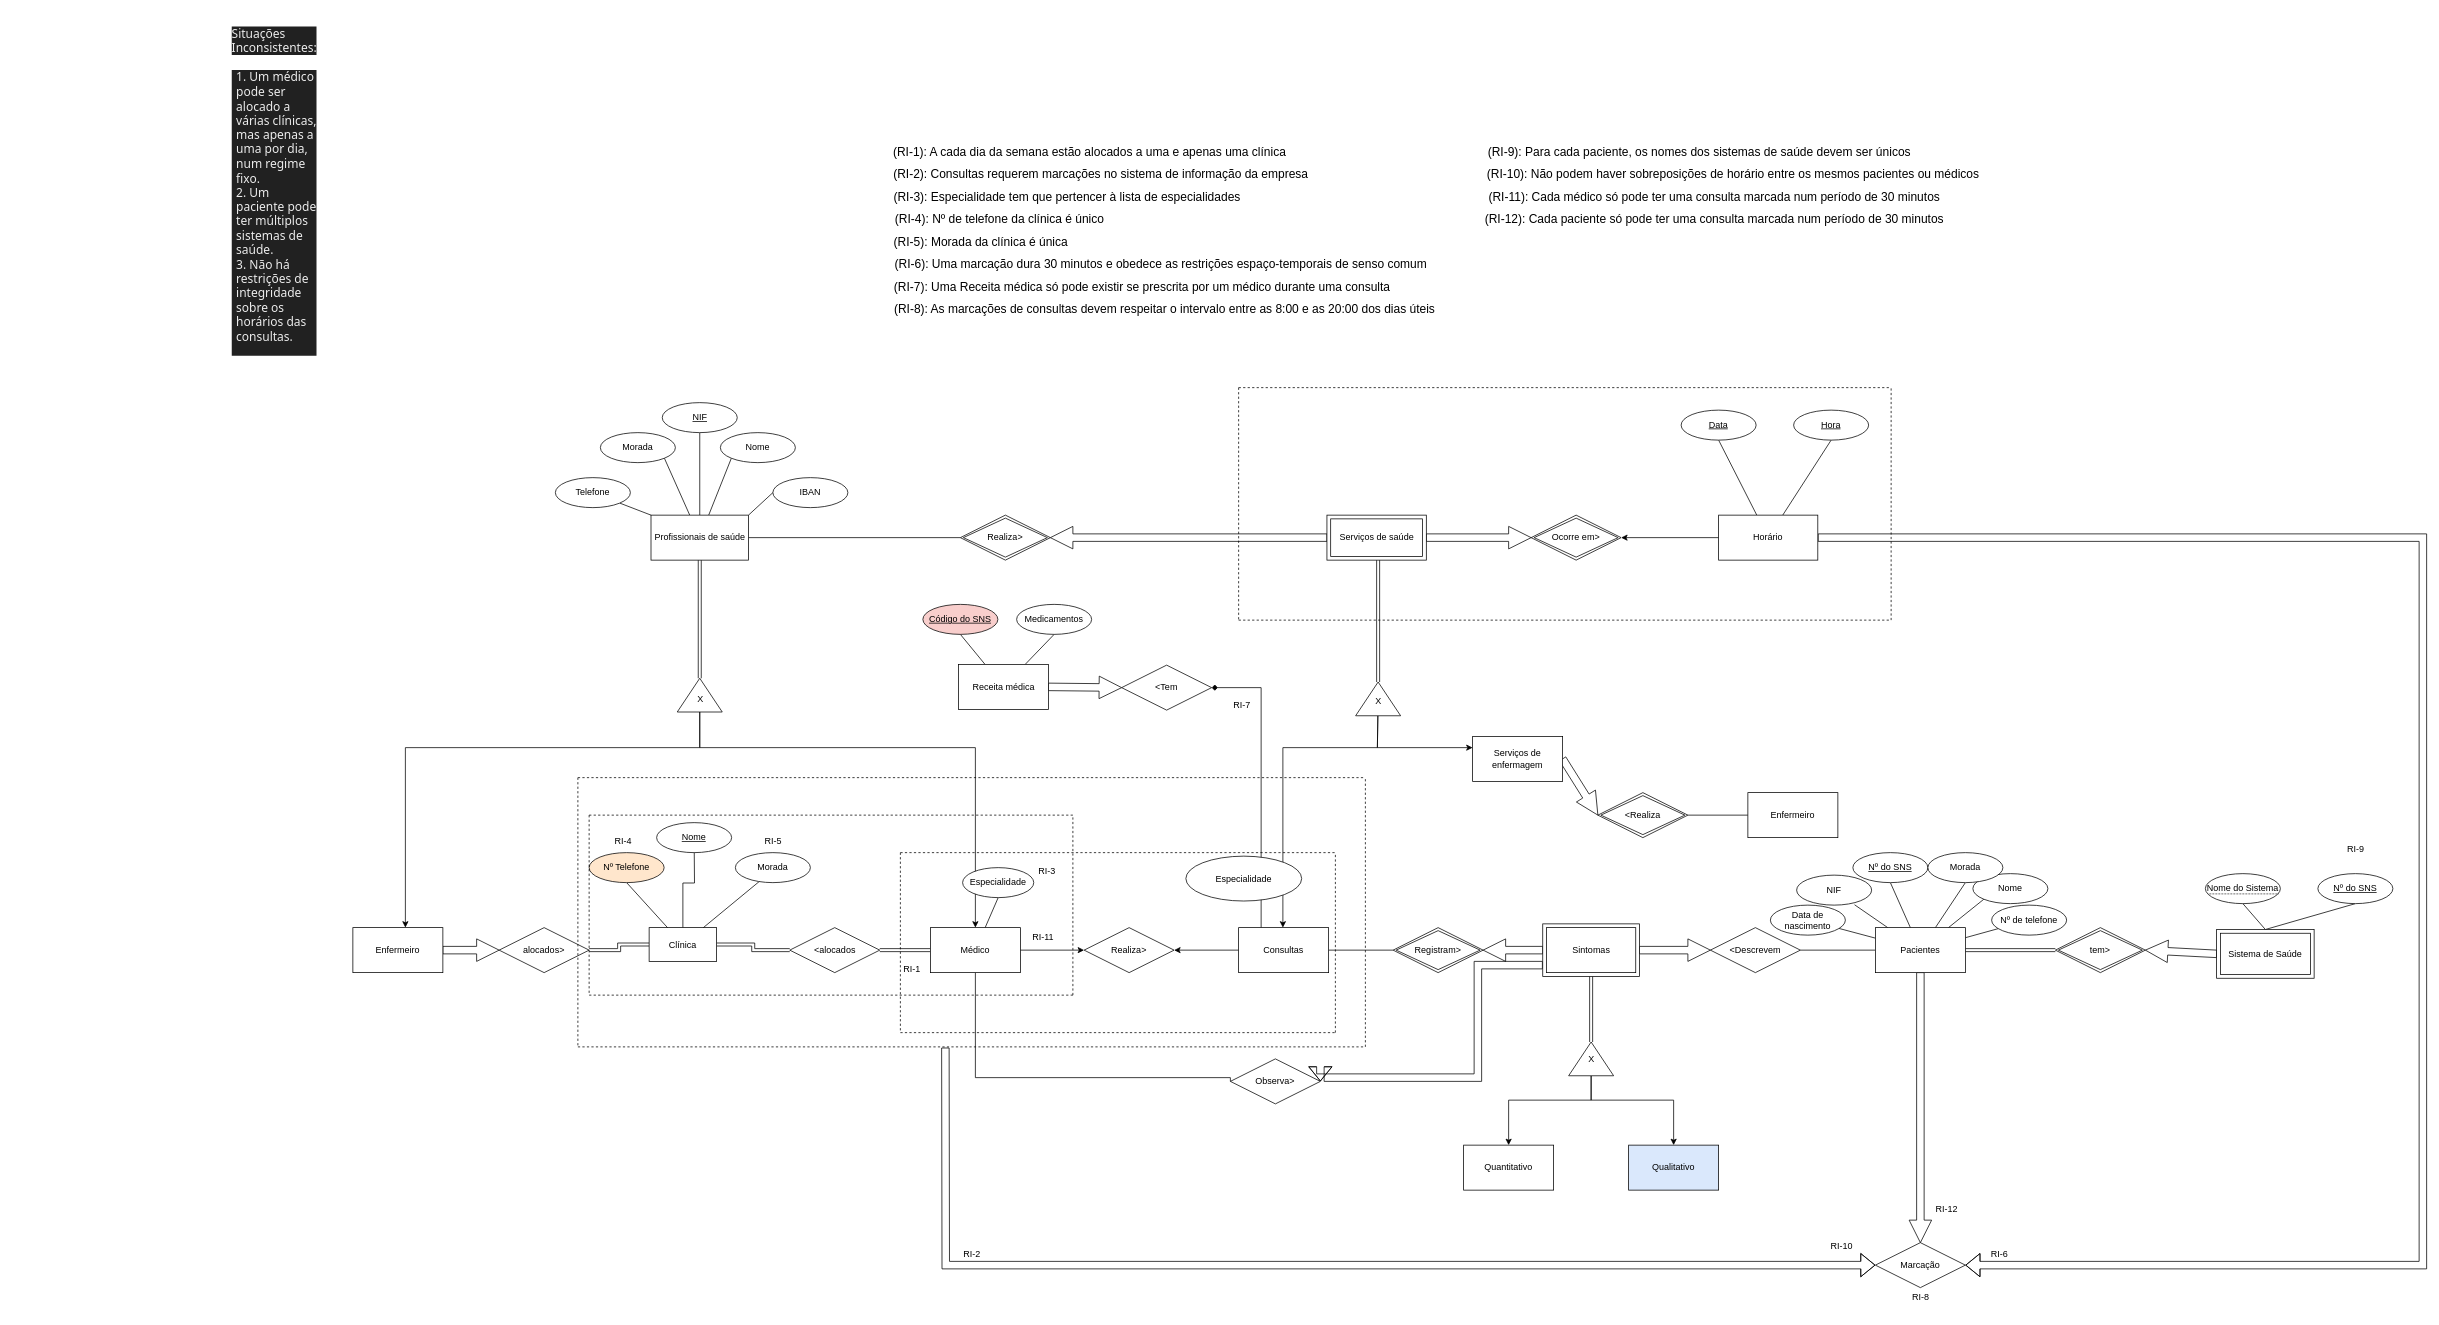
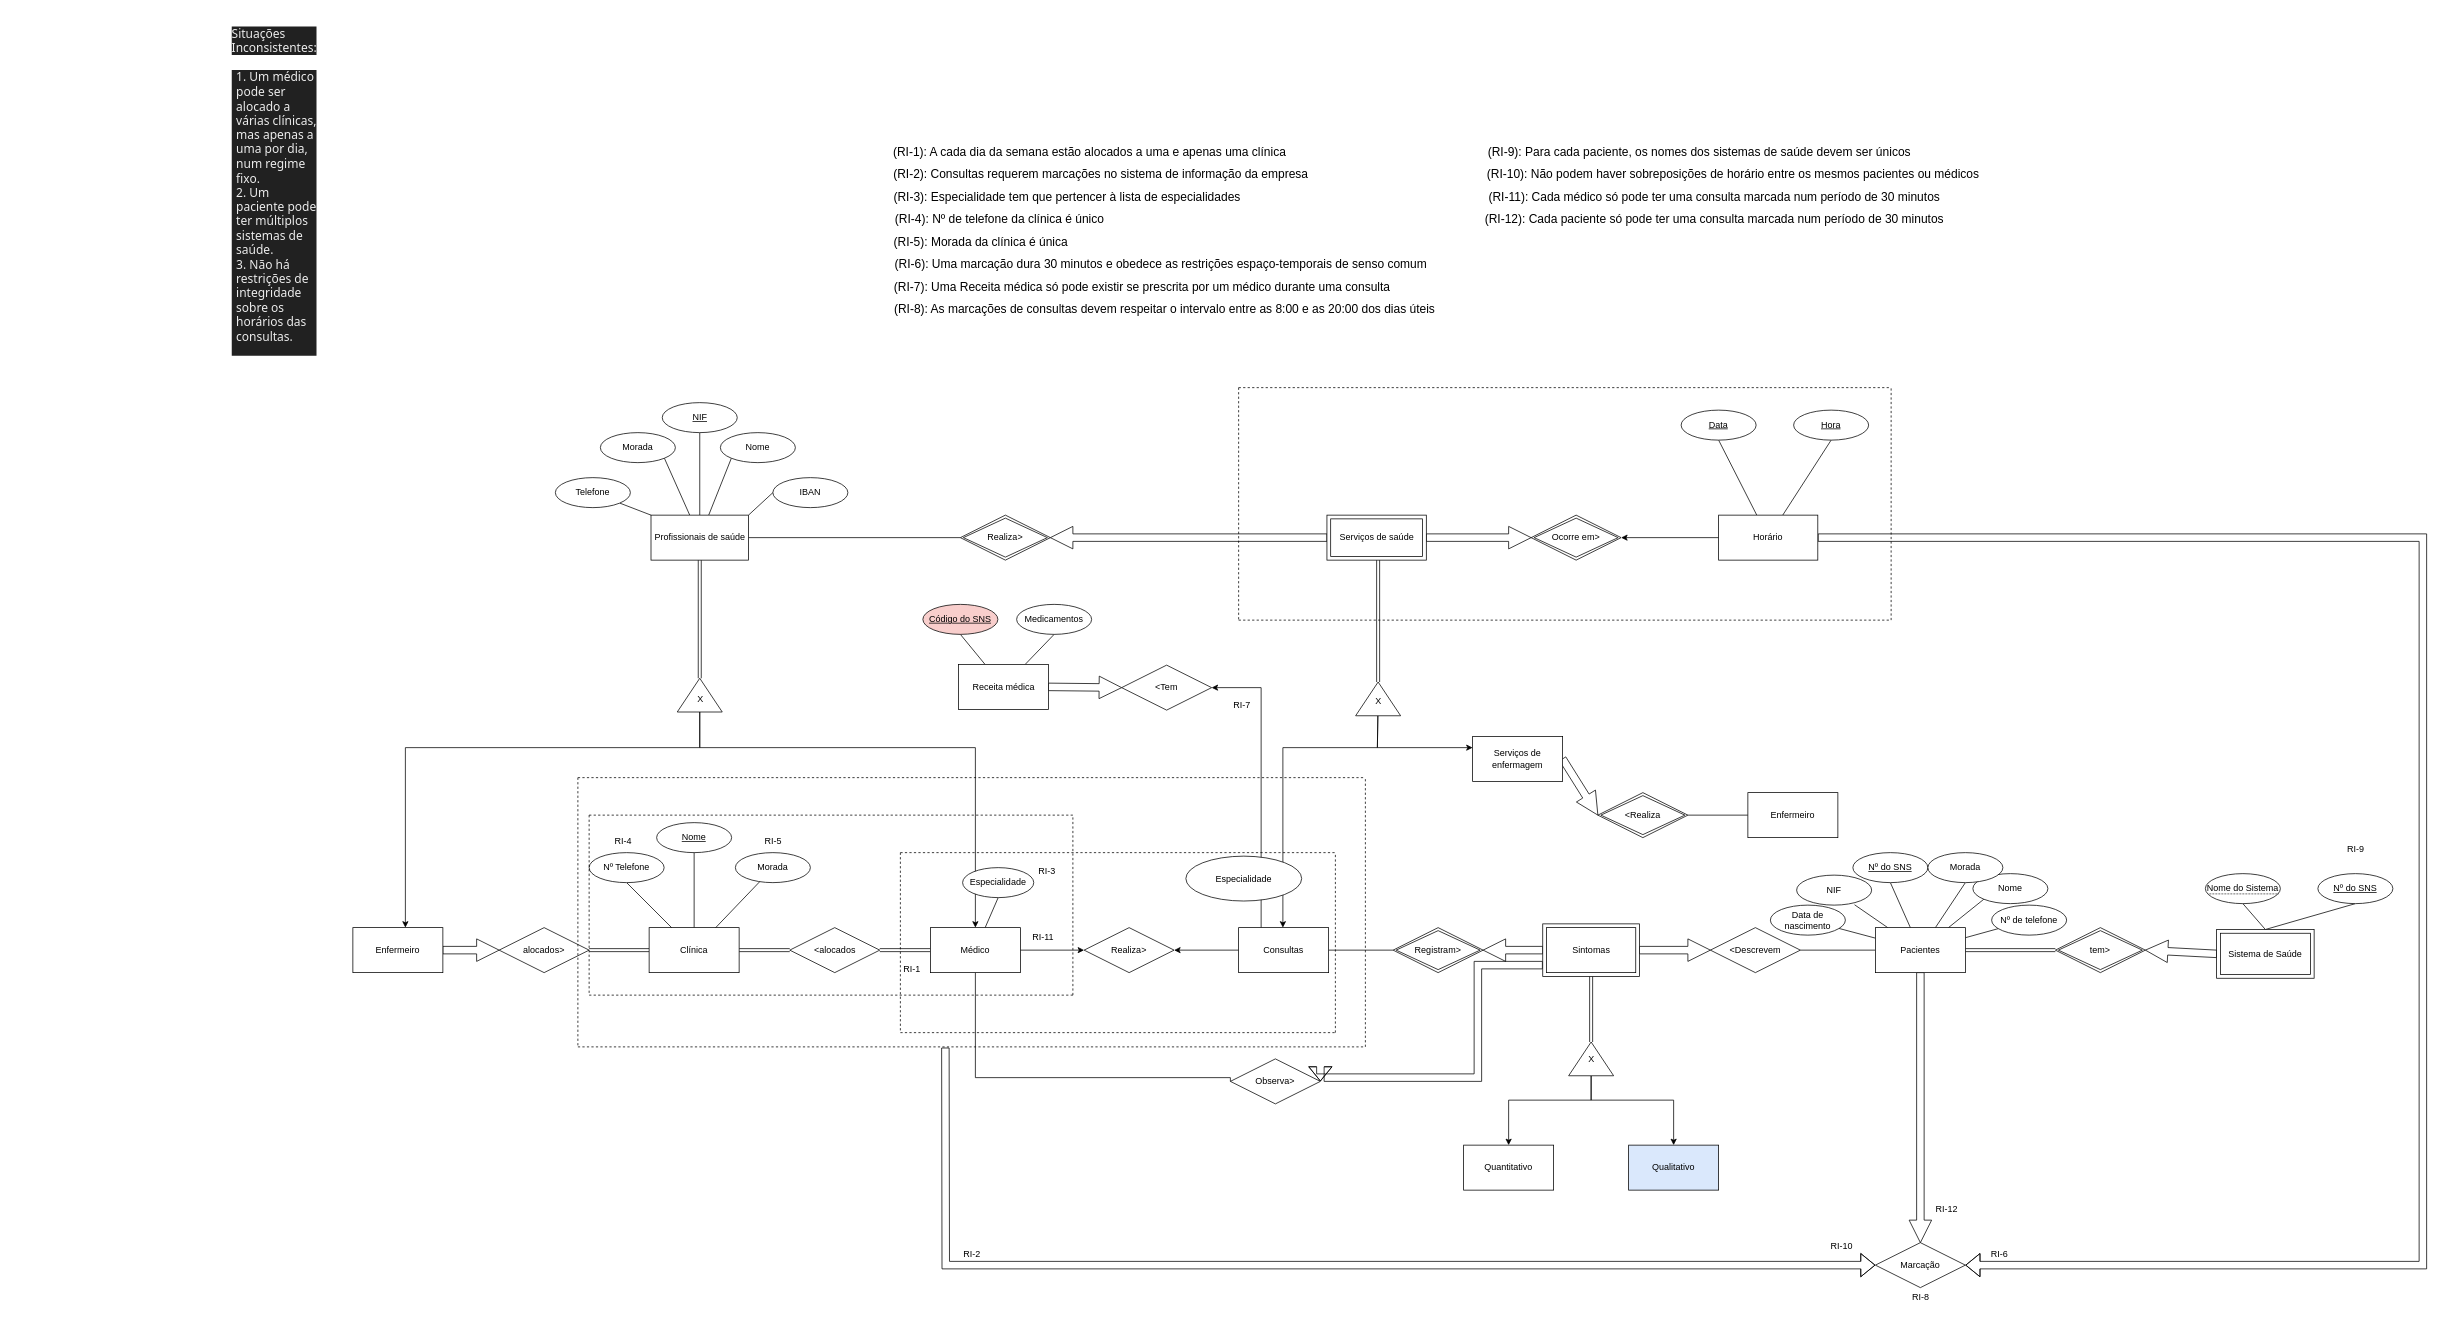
(1218, 687) -> (1218, 687)
(627, 867) -> (627, 867)
(683, 944) -> (694, 950)
